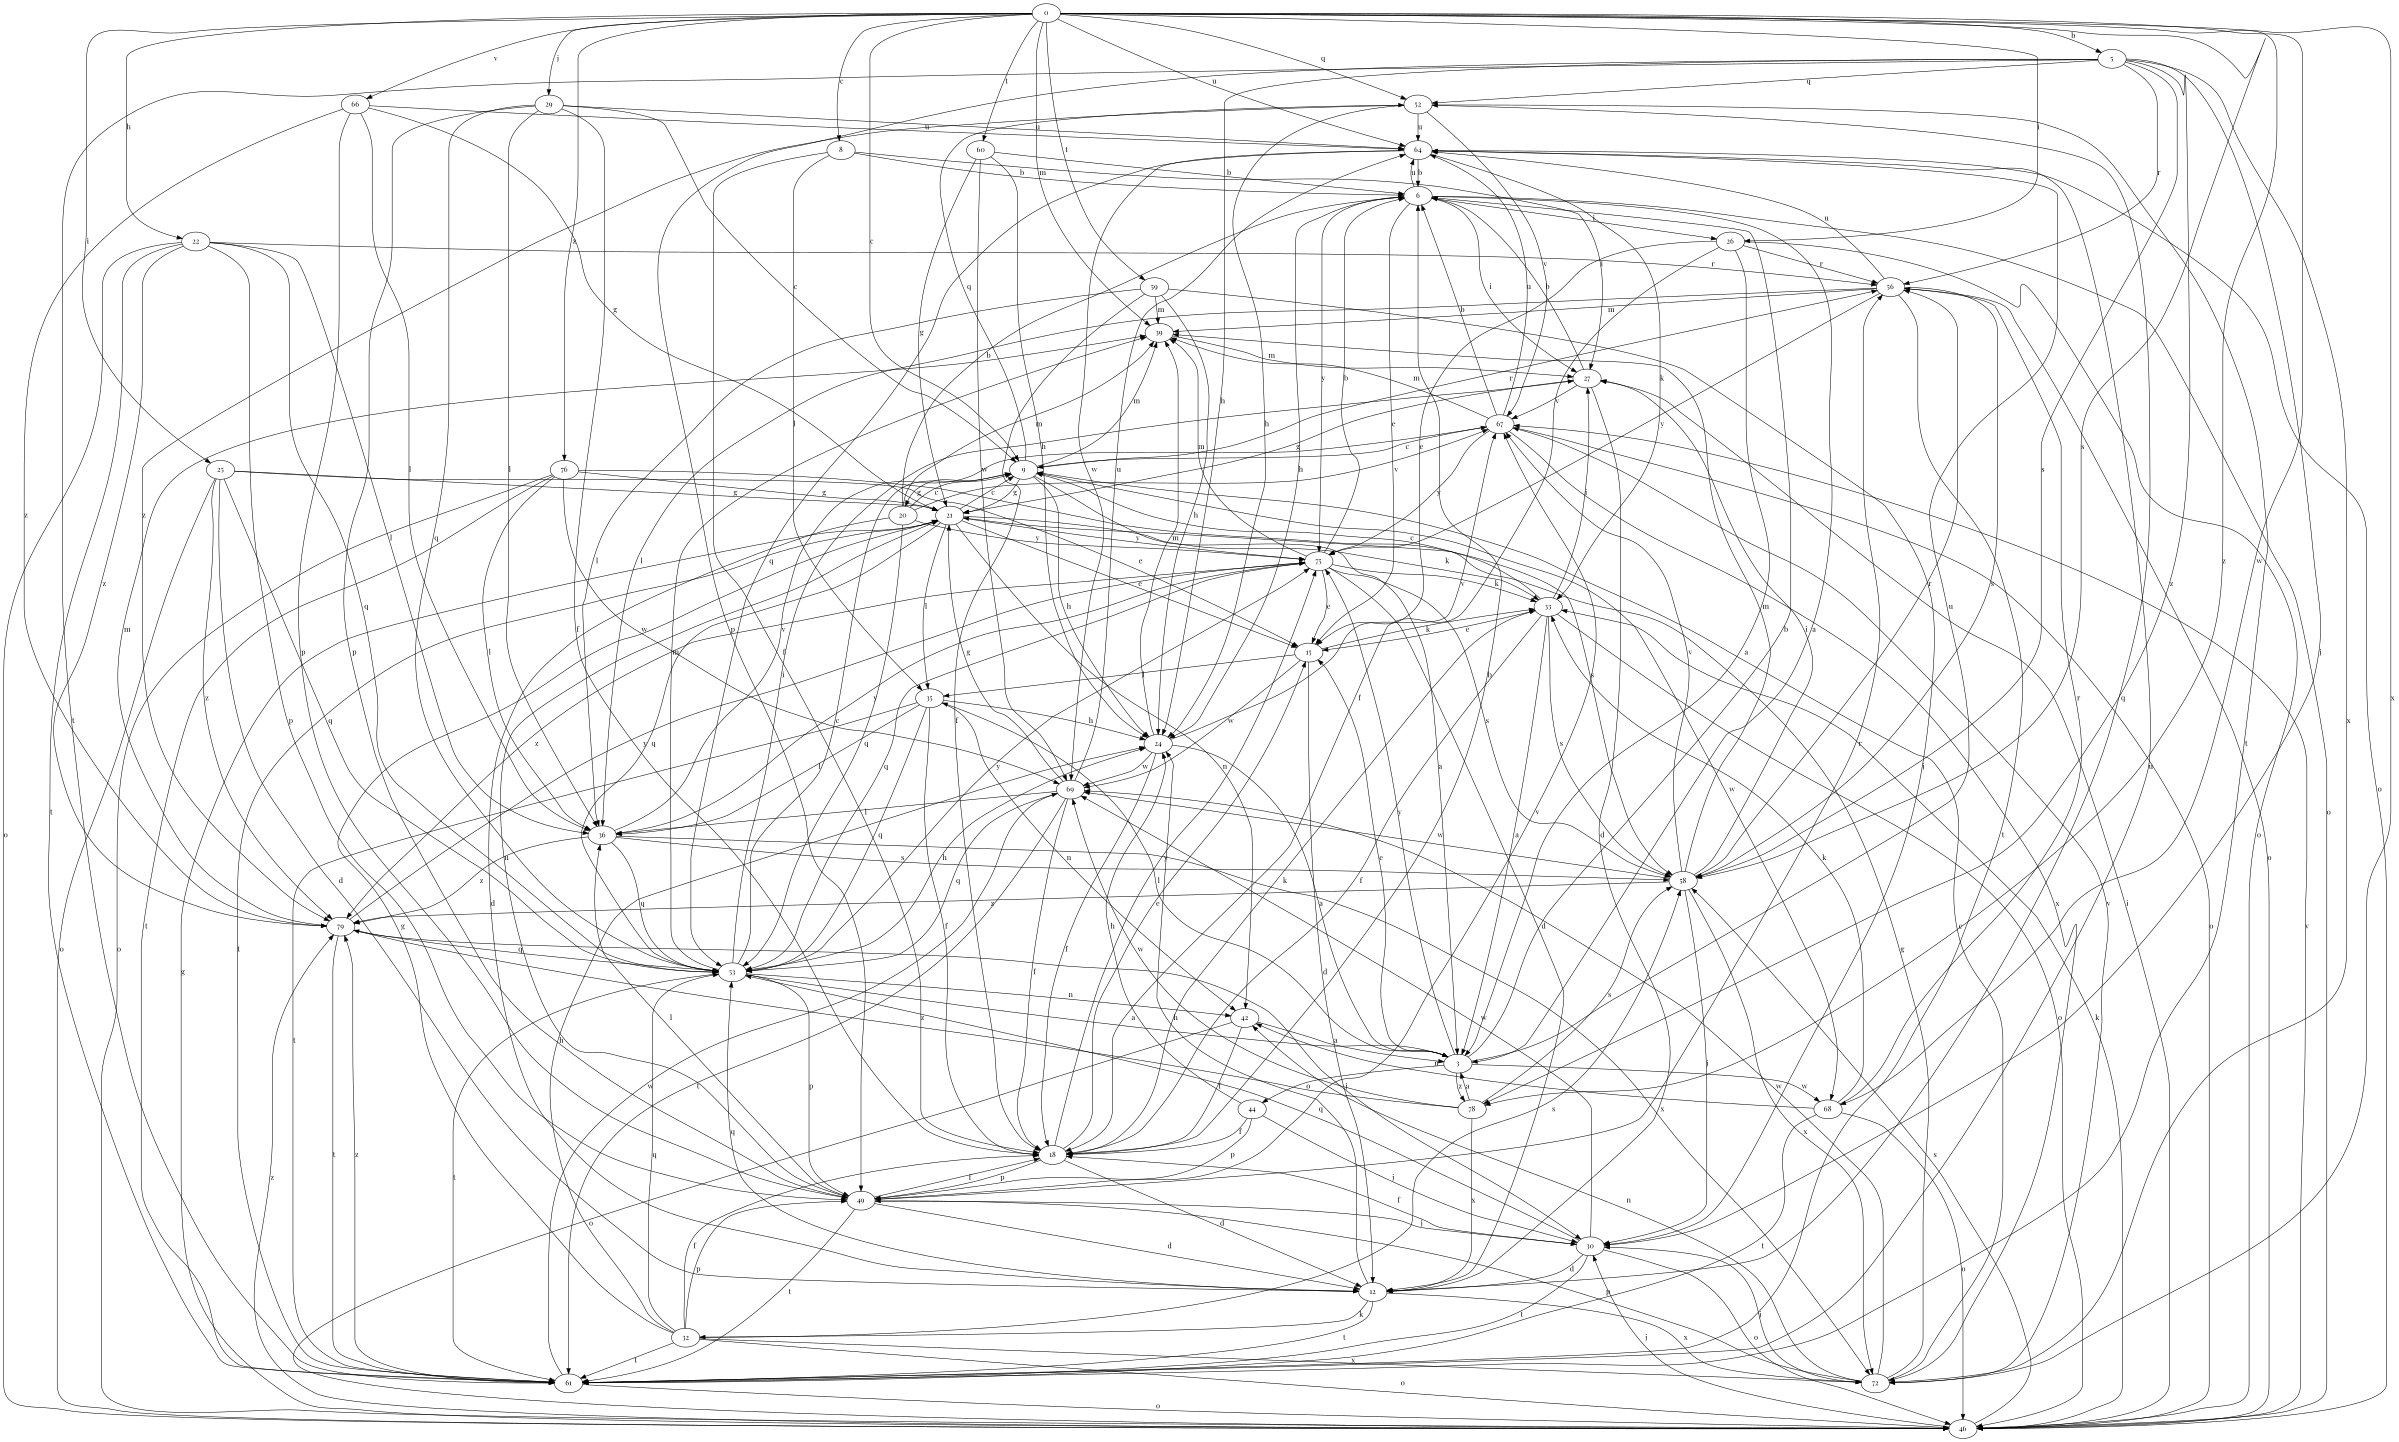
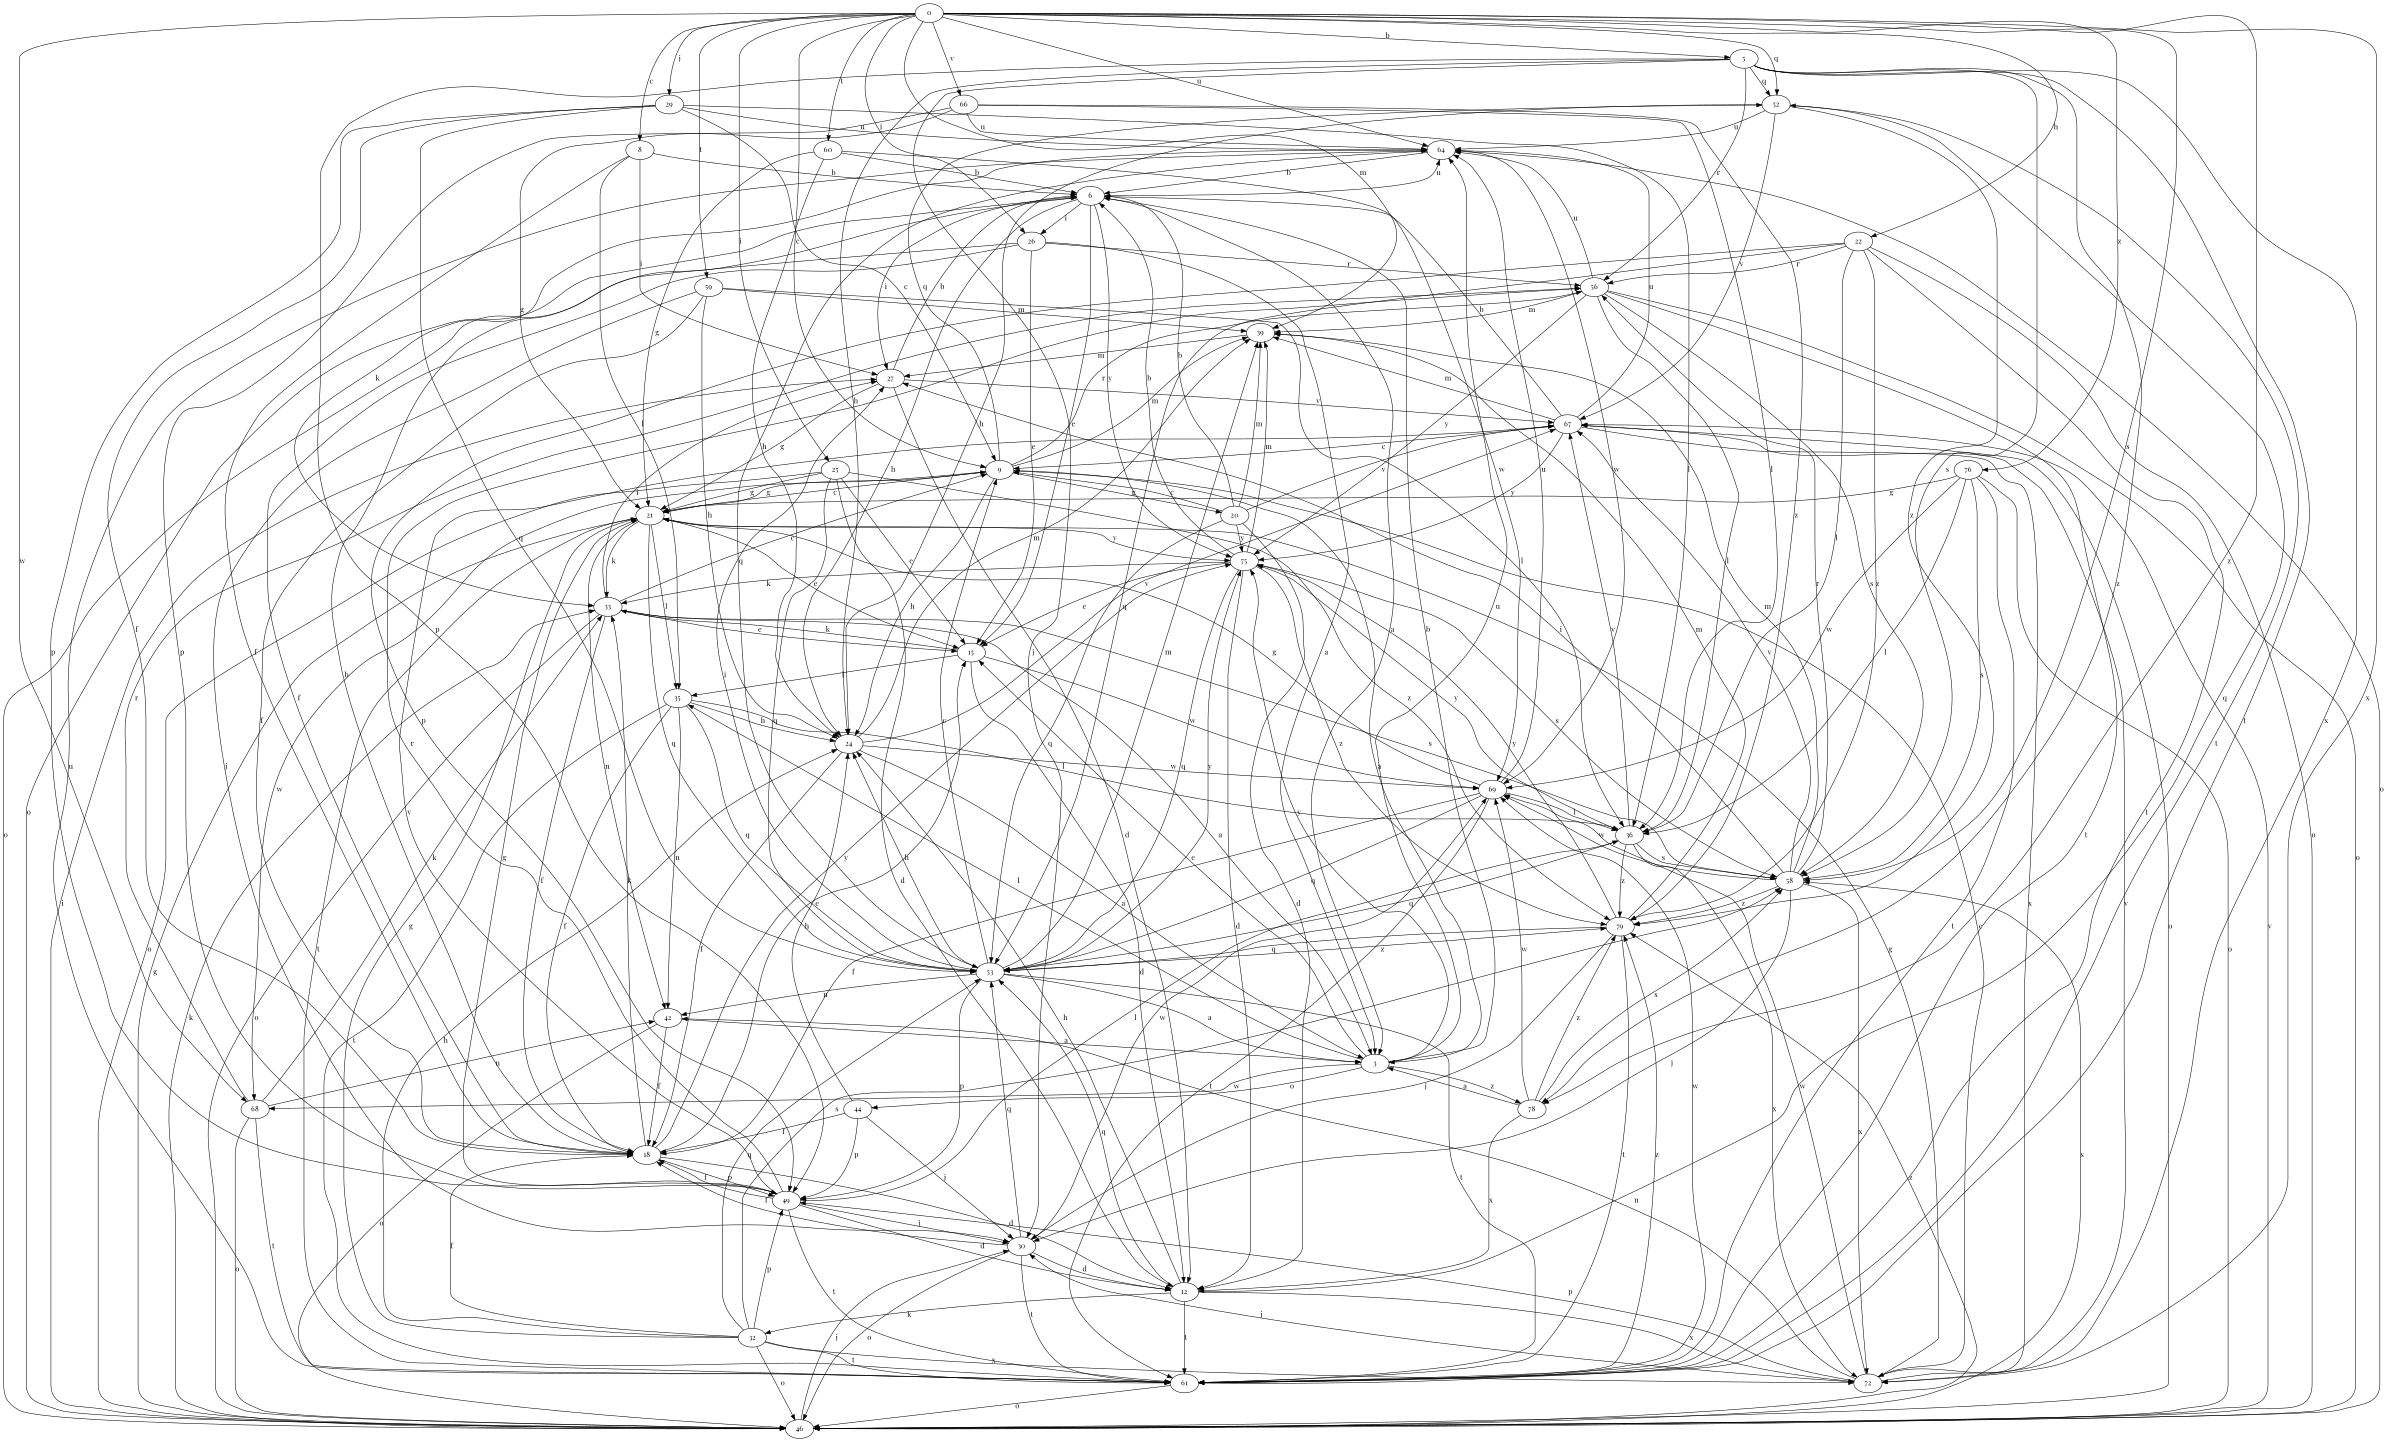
(507, 858) -> (505, 858)
none -> (1303, 952)
